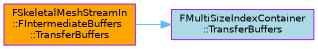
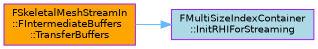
(243, 25) -> (243, 25)
